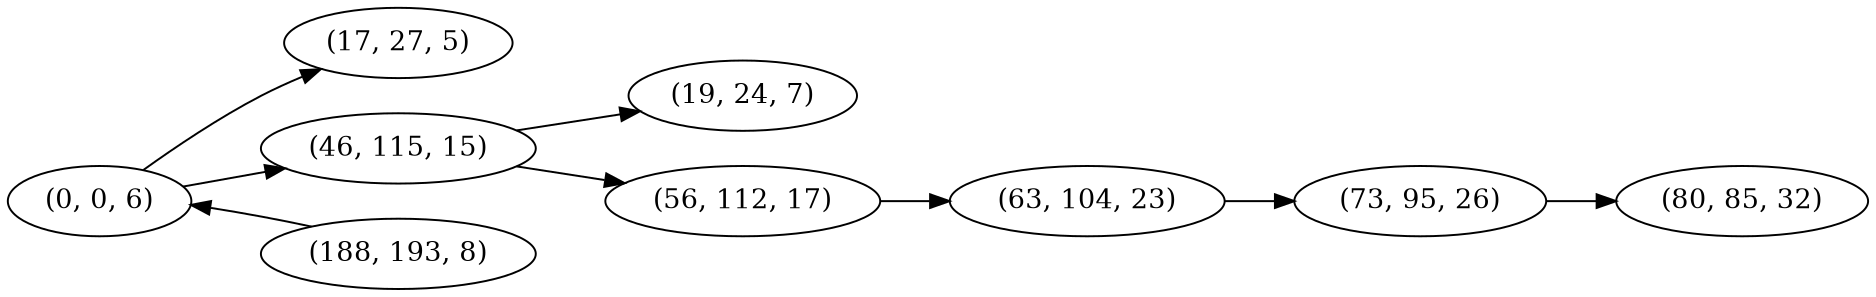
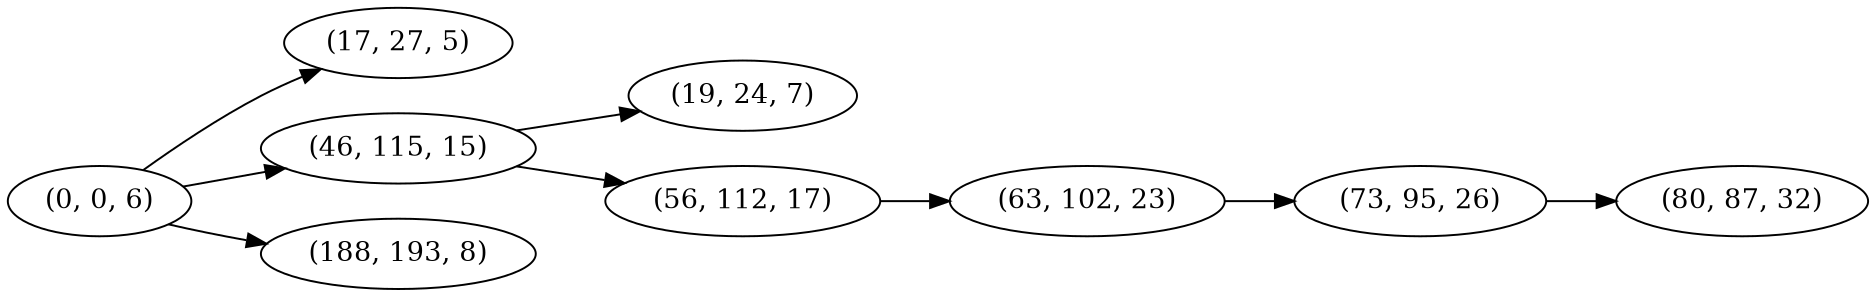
(1087, 201) -> (1087, 201)
(1742, 201) -> (1742, 201)
(261, 217) -> (207, 233)
